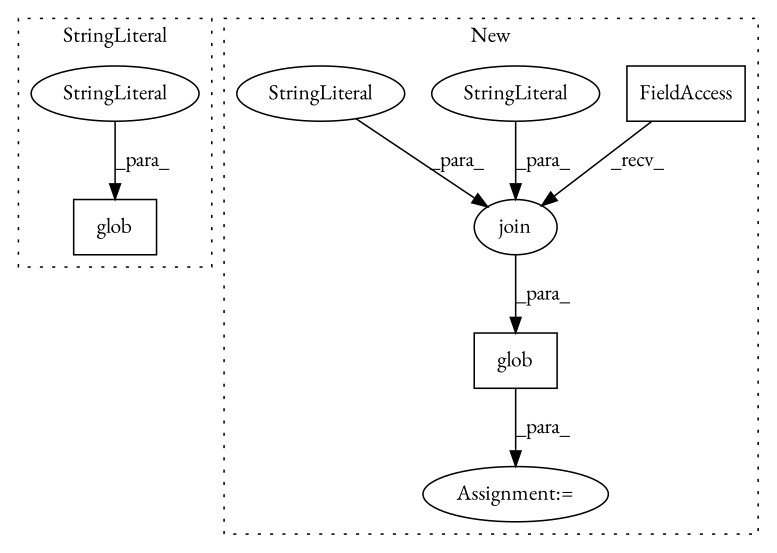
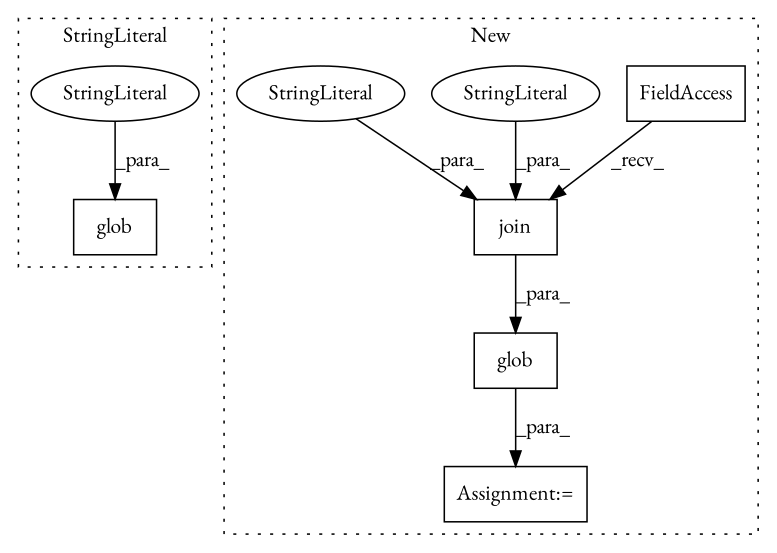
(516, 227) -> (516, 227)
(516, 494) -> (516, 494)
